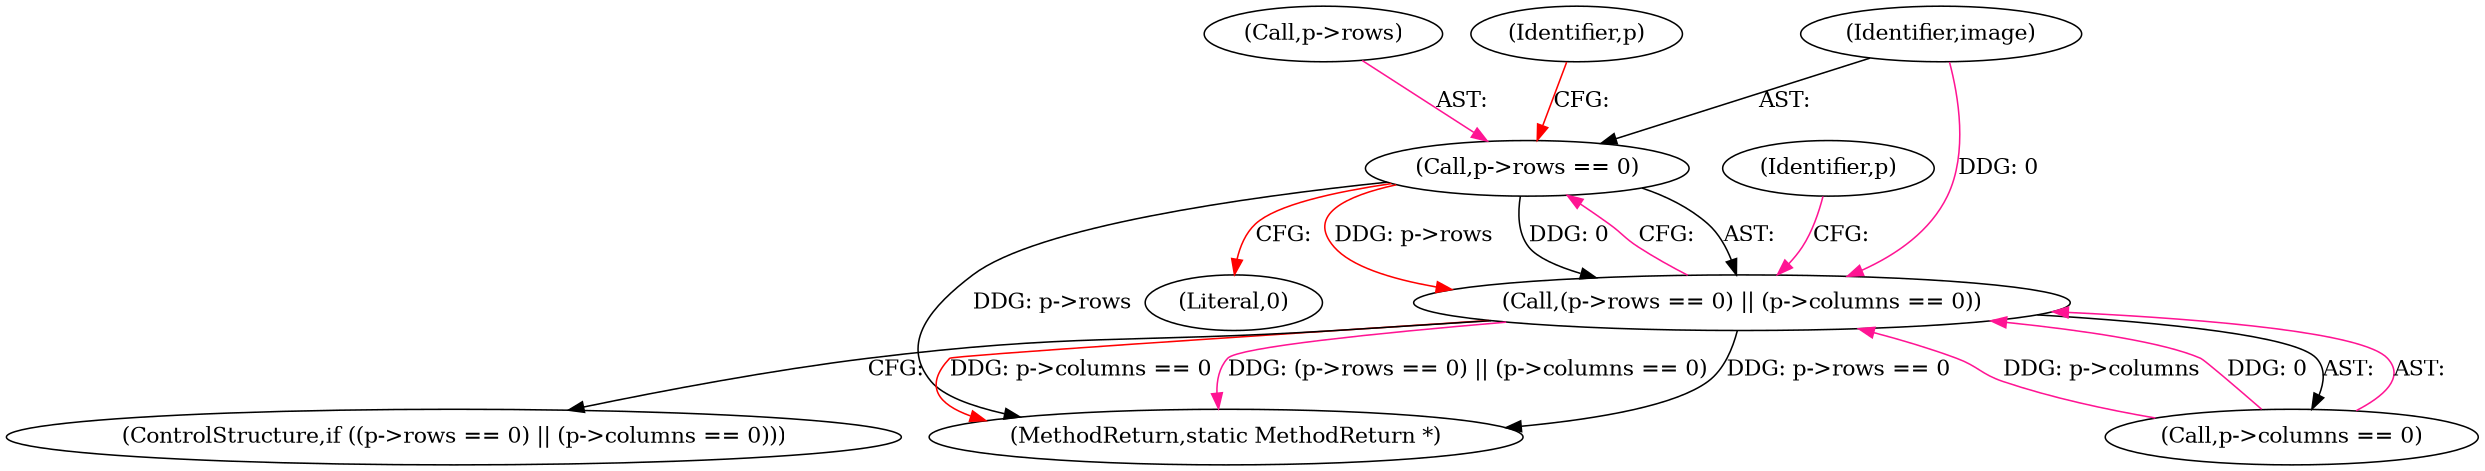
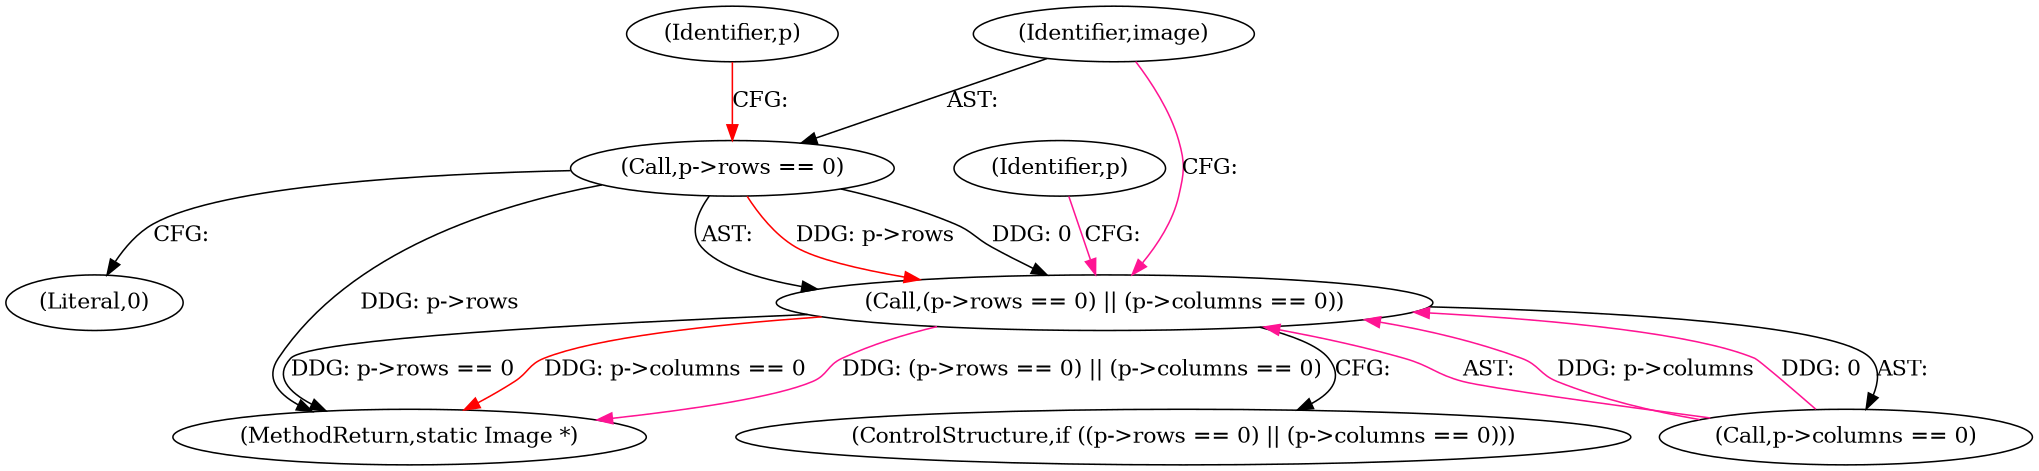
(1323, 34) -> none
(1998, 168) -> (1213, 168)
(1302, 202) -> (333, 184)
(1632, 243) -> none
(1226, 437) -> (410, 437)
